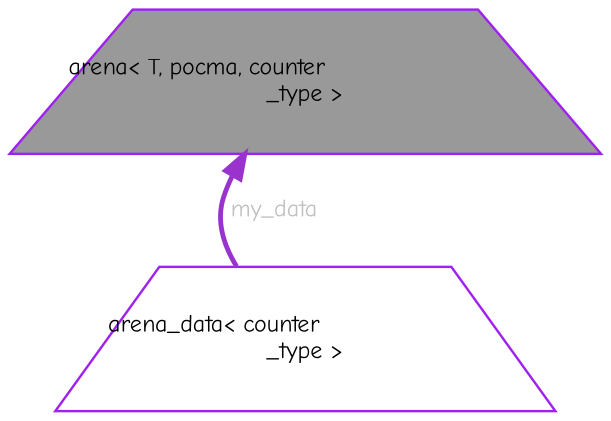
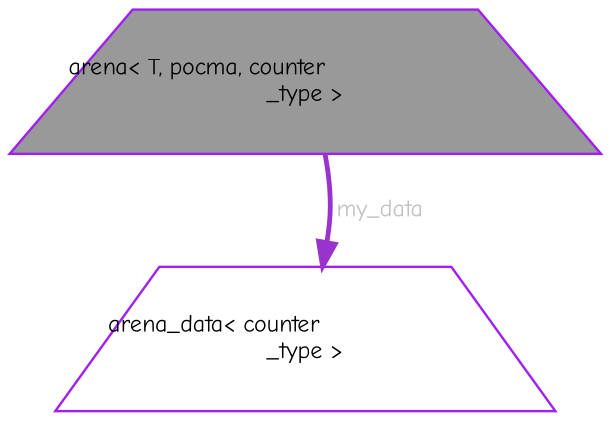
(221, 221) -> (330, 198)
